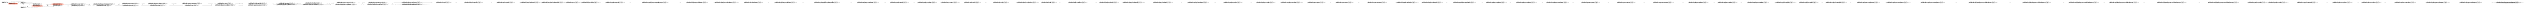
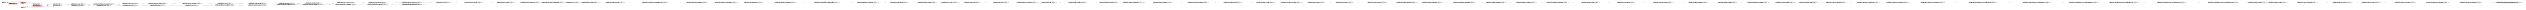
(23, 3) -> (23, 3)
(58, 4) -> (58, 4)
